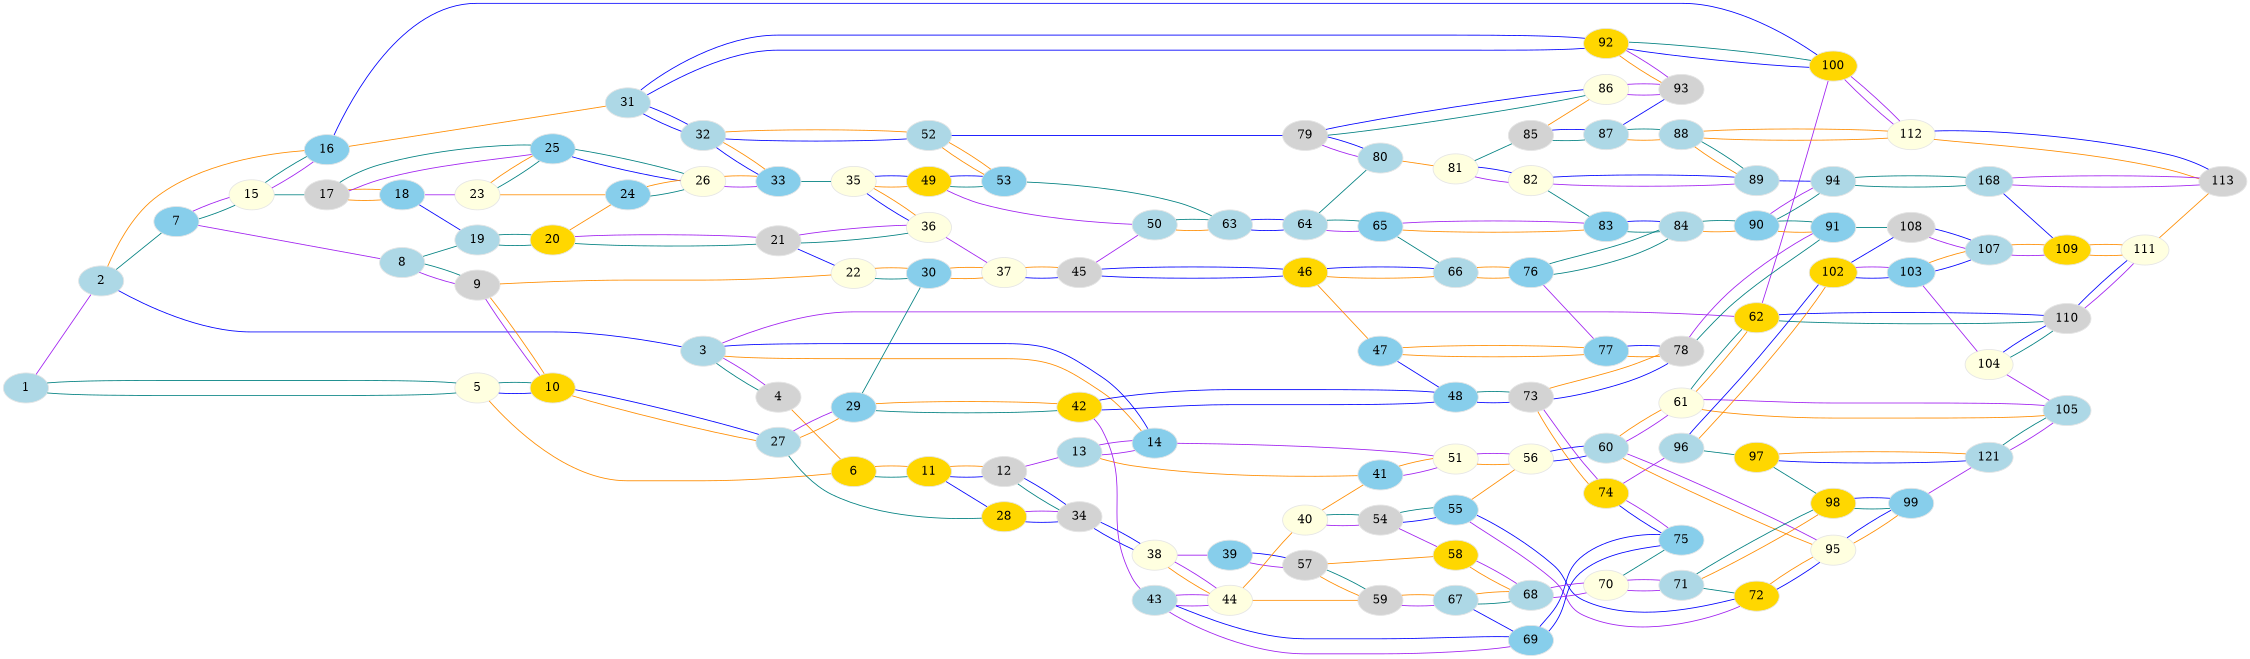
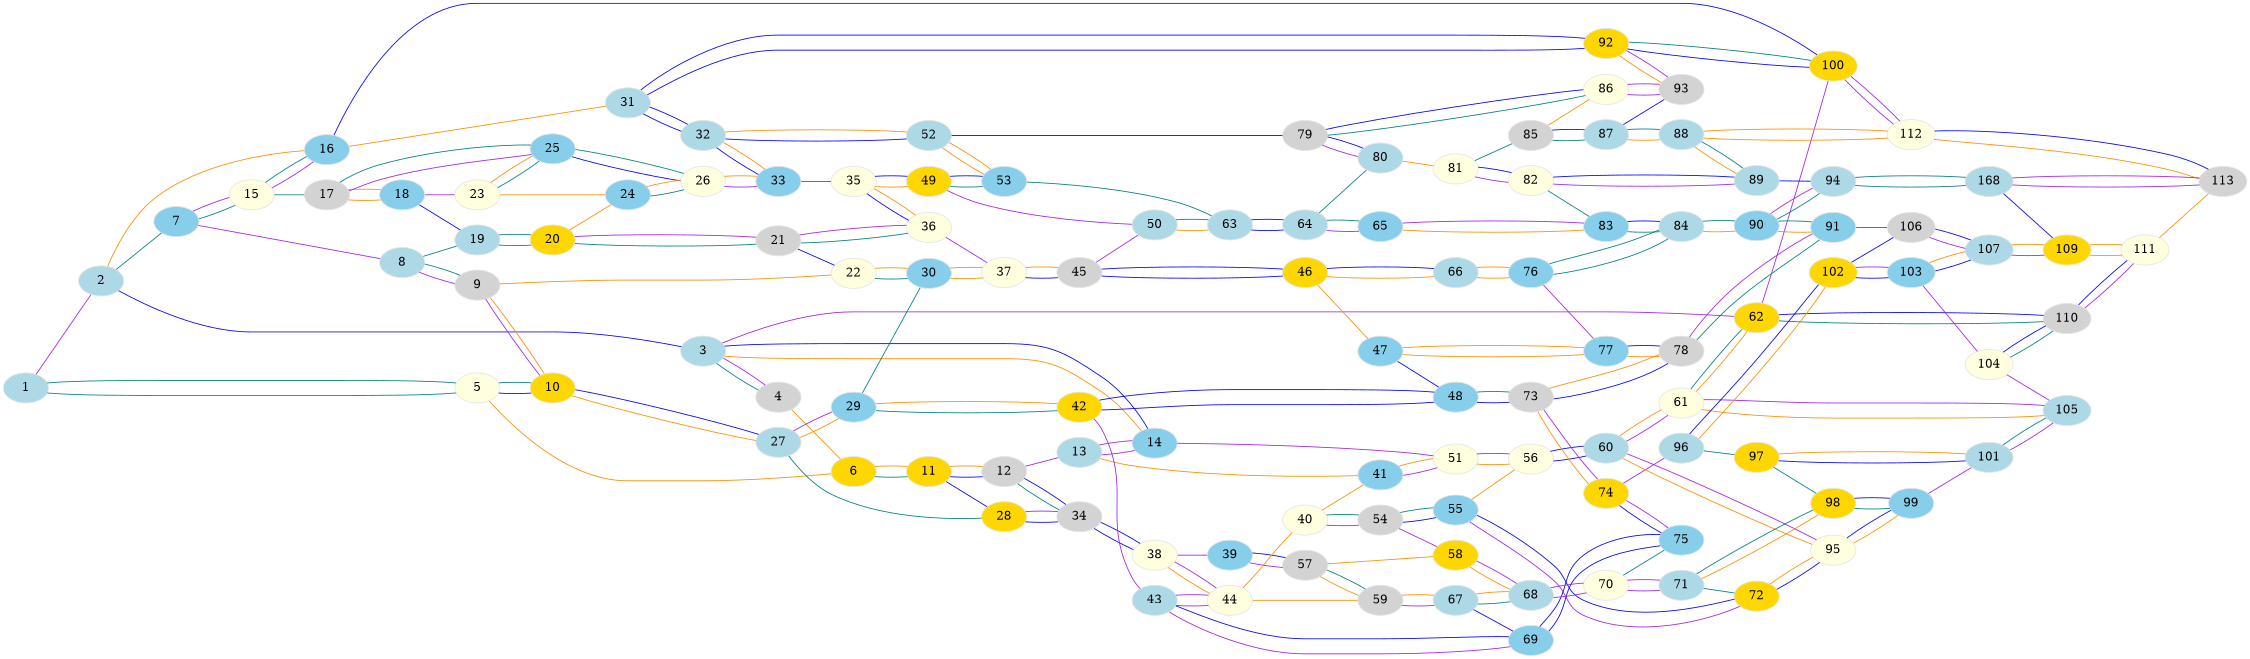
(1911, 227) -> (1911, 227)
(1418, 250) -> none
(1989, 457) -> (1989, 457)
